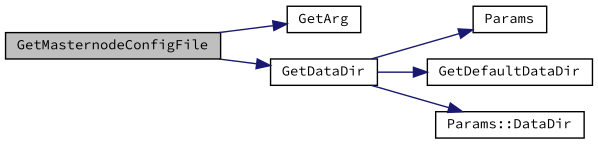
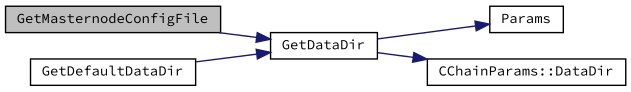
(324, 19) -> none
(395, 72) -> (226, 58)
(510, 125) -> (527, 72)
